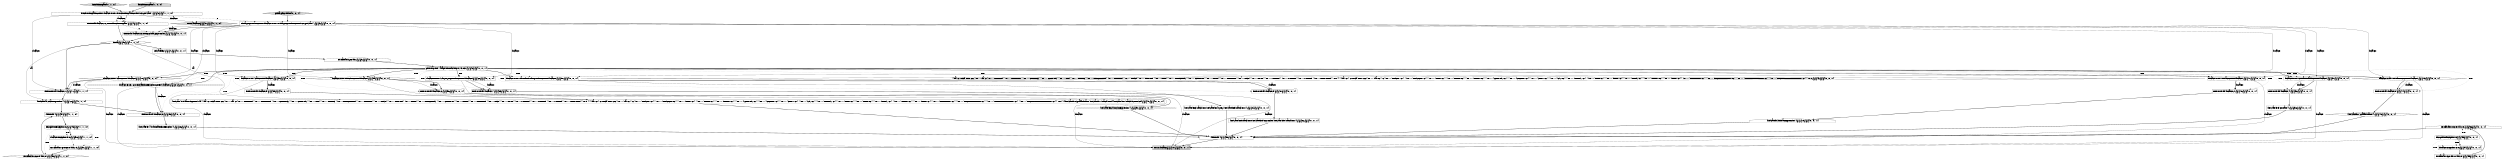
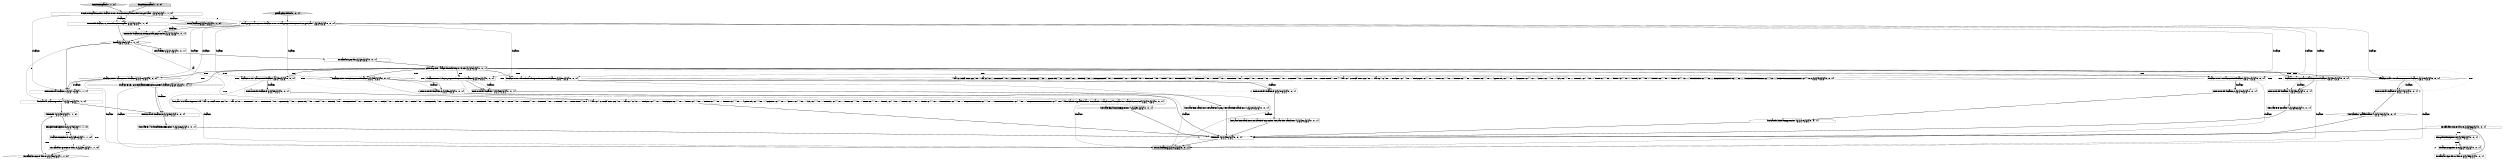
(31, 68) -> (31, 68)
(829, 95) -> (1022, 95)
(64, 96) -> (64, 96)
(2461, 133) -> (2457, 131)
(2435, 148) -> (2435, 148)
